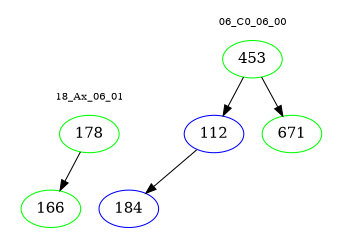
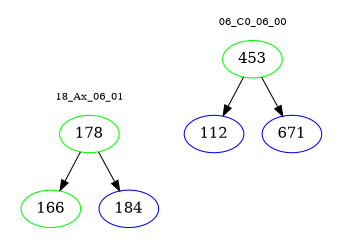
(292, 134) -> (292, 134)
(175, 168) -> (107, 167)
